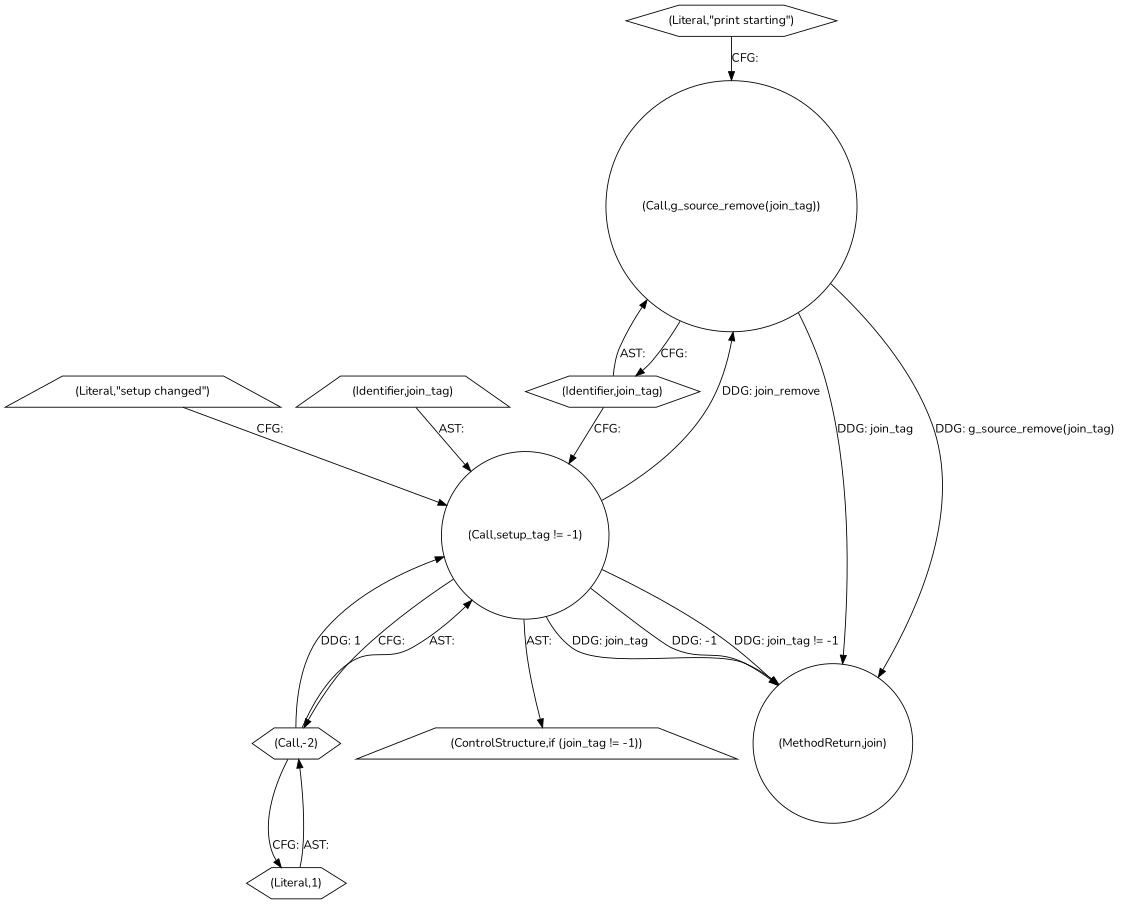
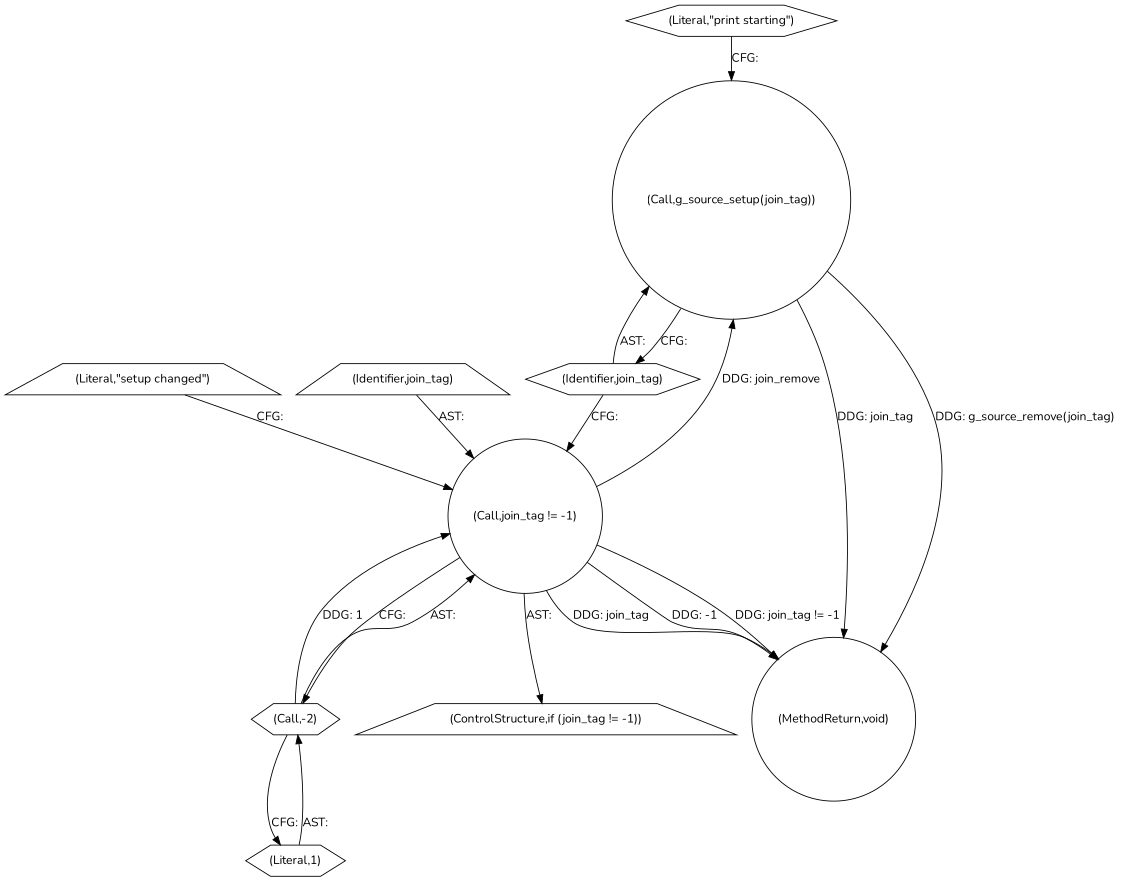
(731, 206) -> (731, 200)
(525, 535) -> (525, 516)
(833, 743) -> (834, 719)
